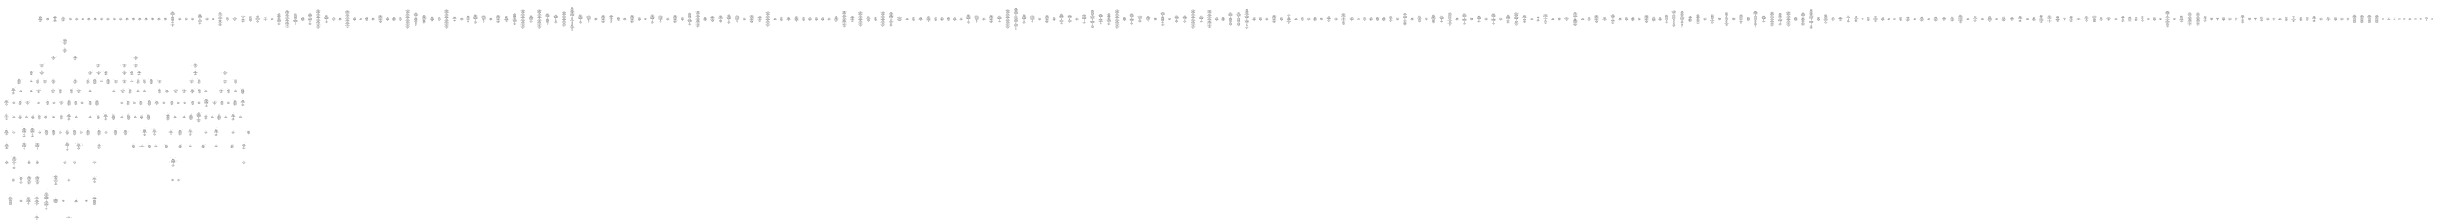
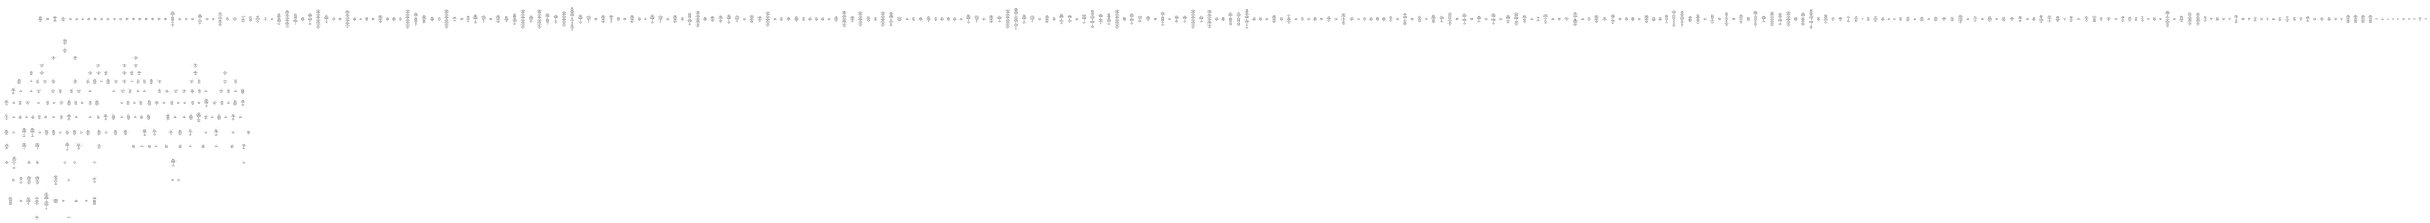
(2211, 19) -> none
